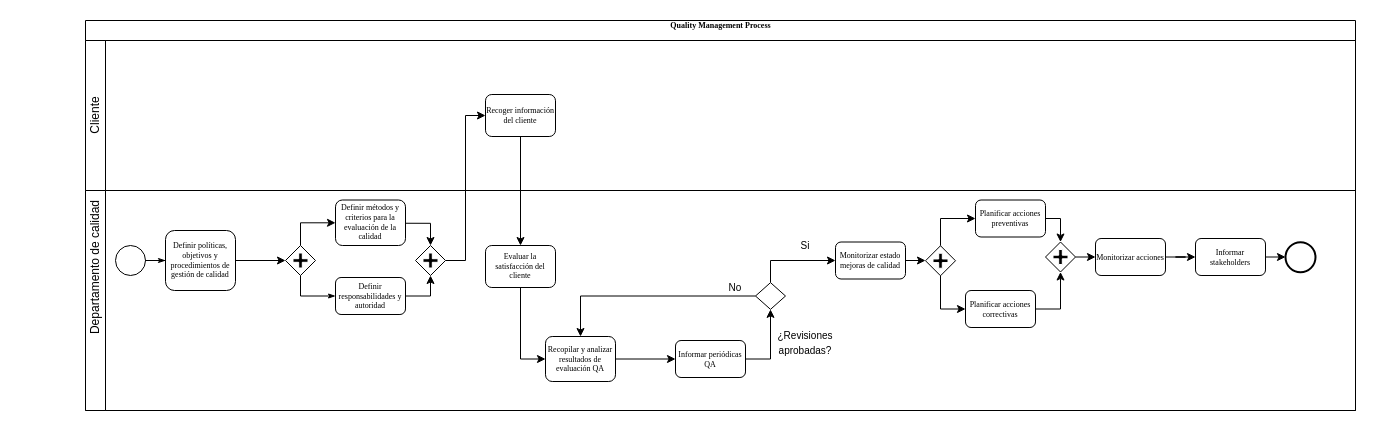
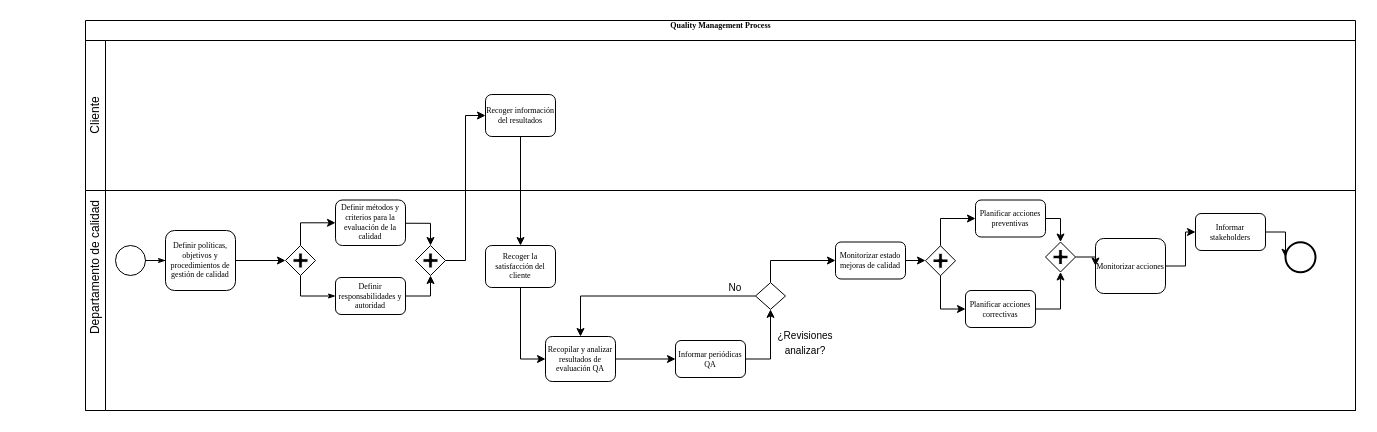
(521, 116) -> (521, 116)
(806, 246) -> none
(1131, 257) -> (1131, 266)
(1231, 257) -> (1231, 232)
(521, 267) -> (521, 267)
(806, 343) -> (806, 343)
